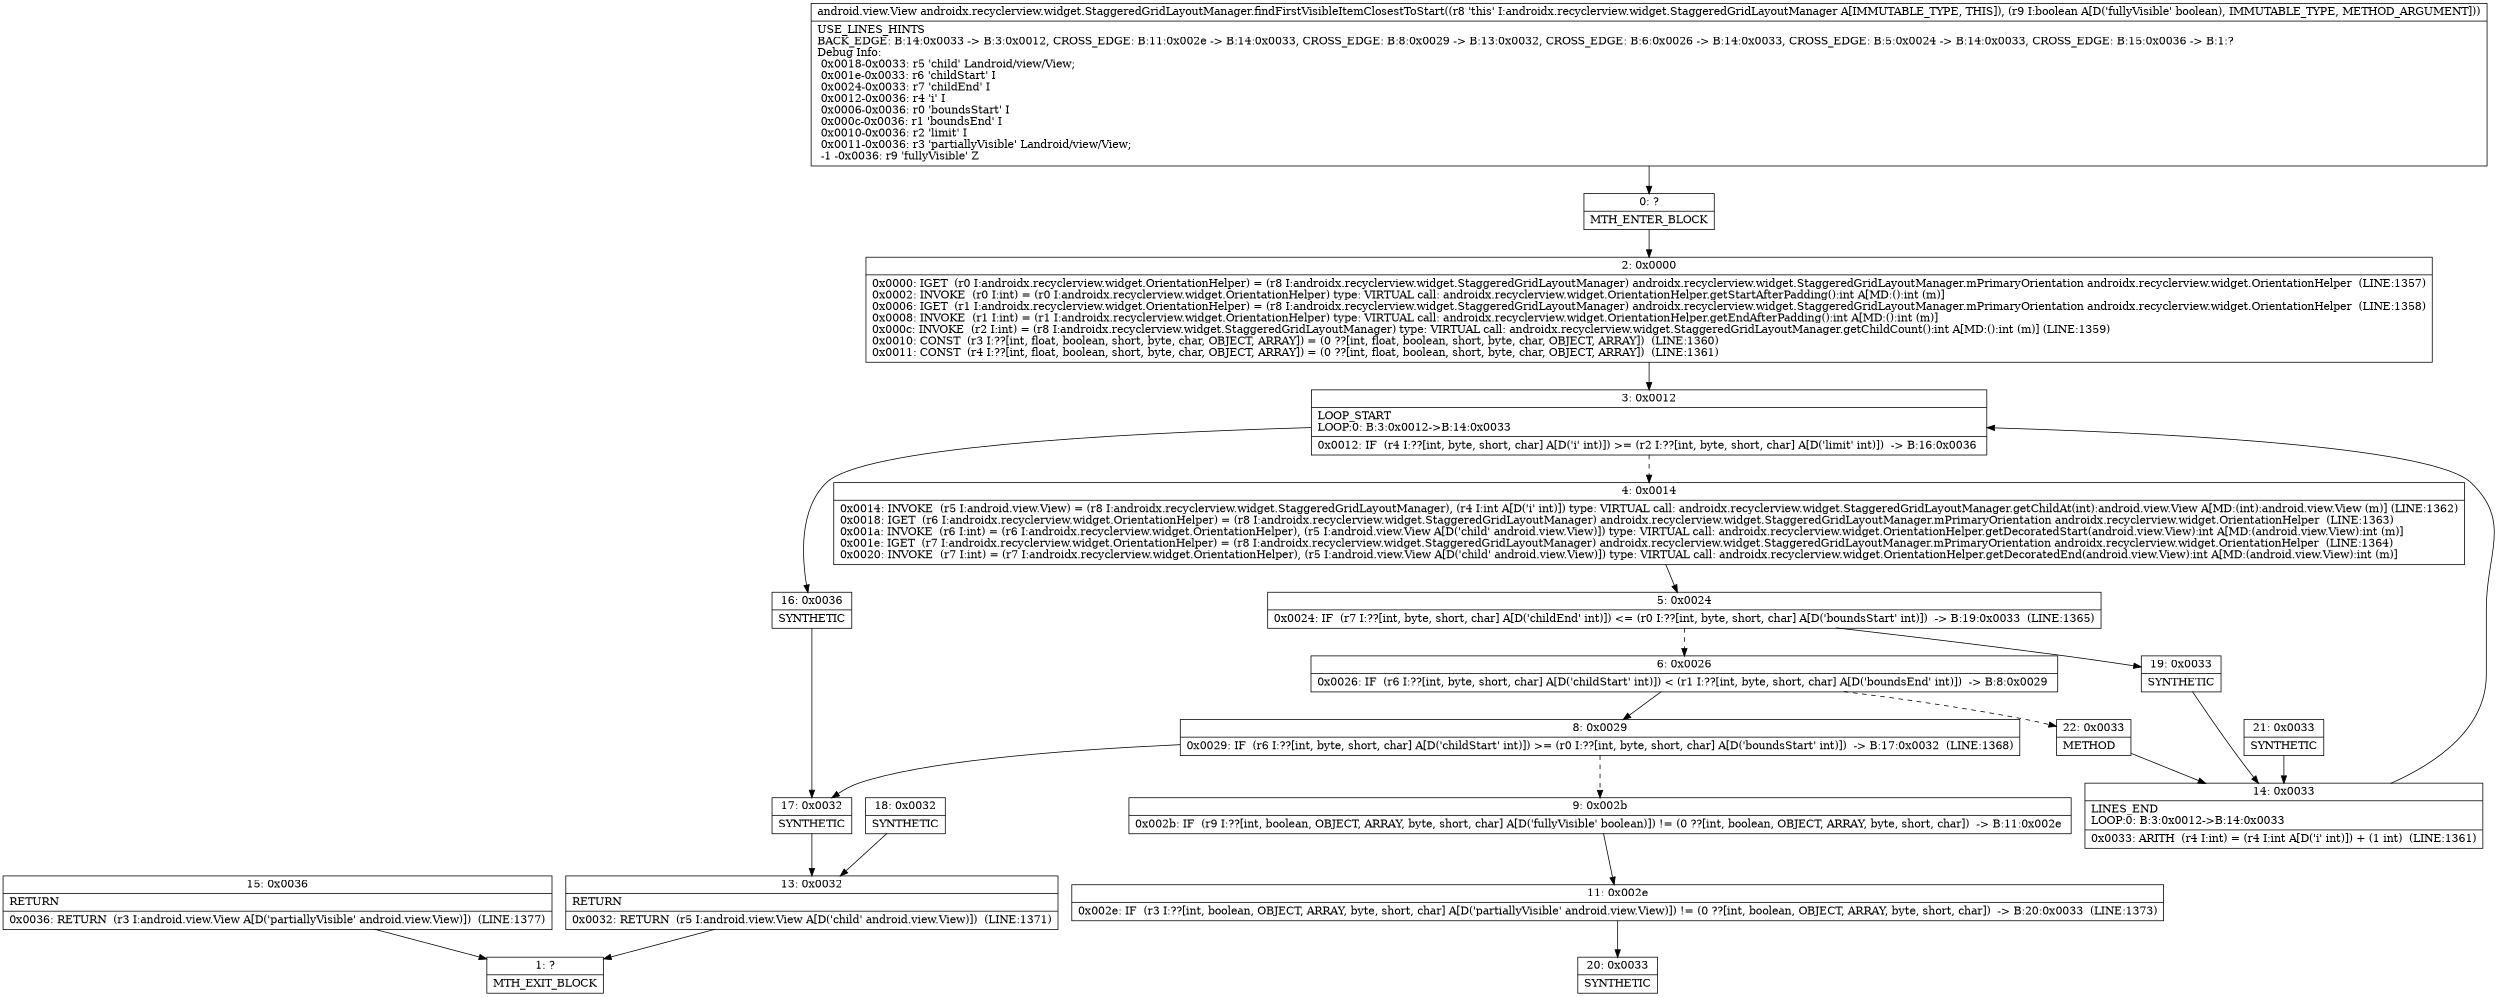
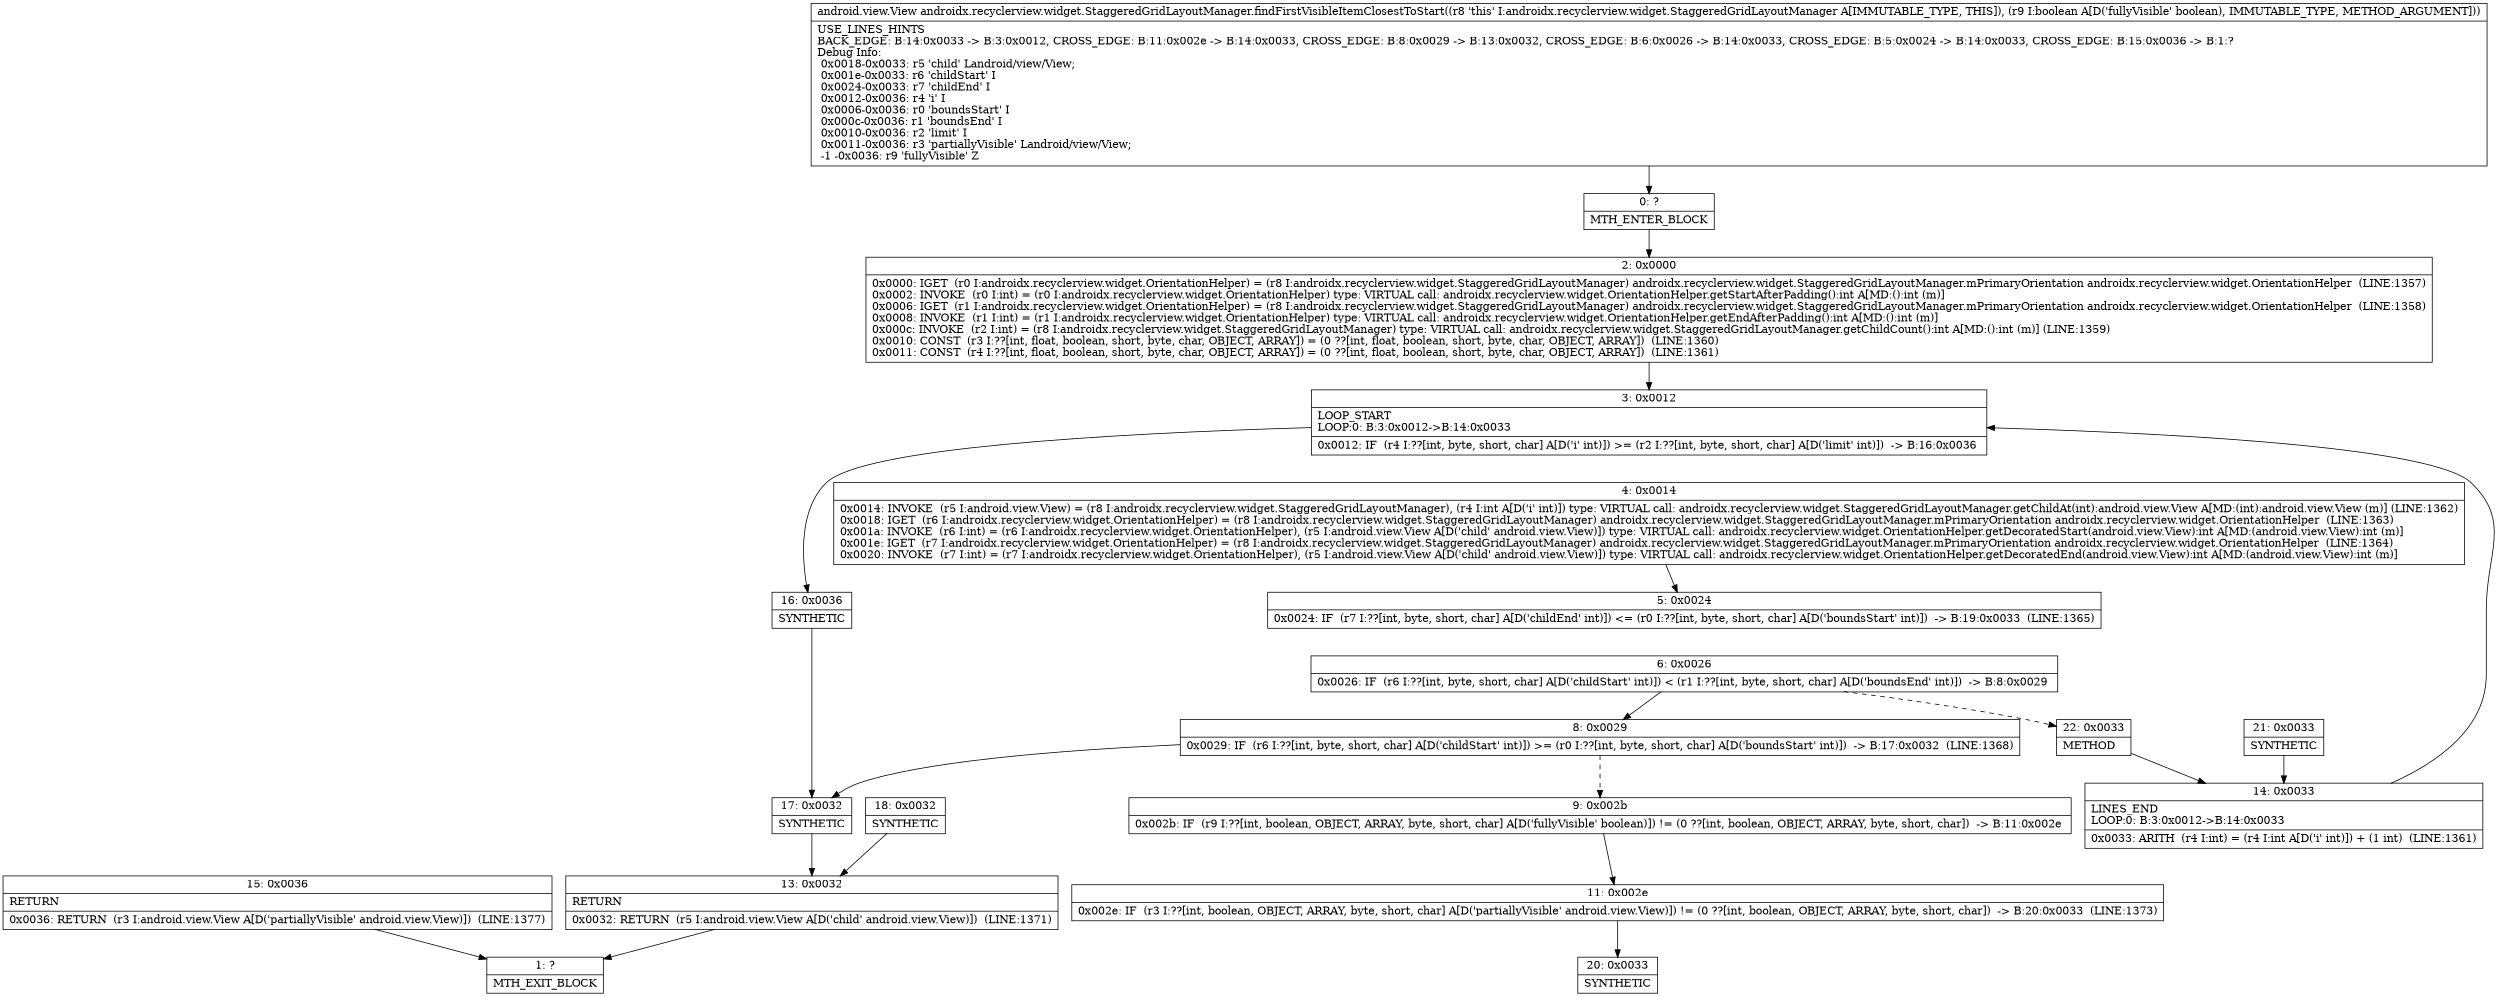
(1649, 465) -> none
(1684, 638) -> none
(2181, 674) -> none
